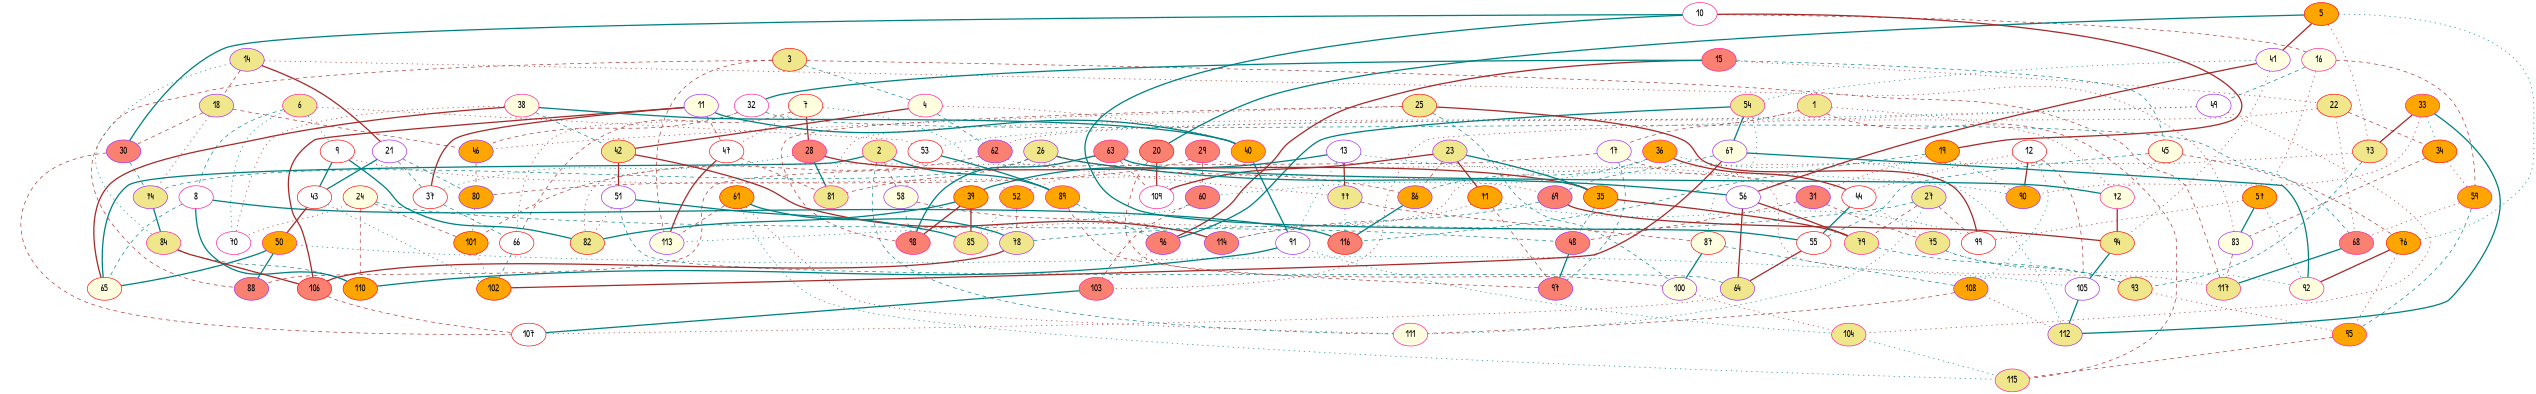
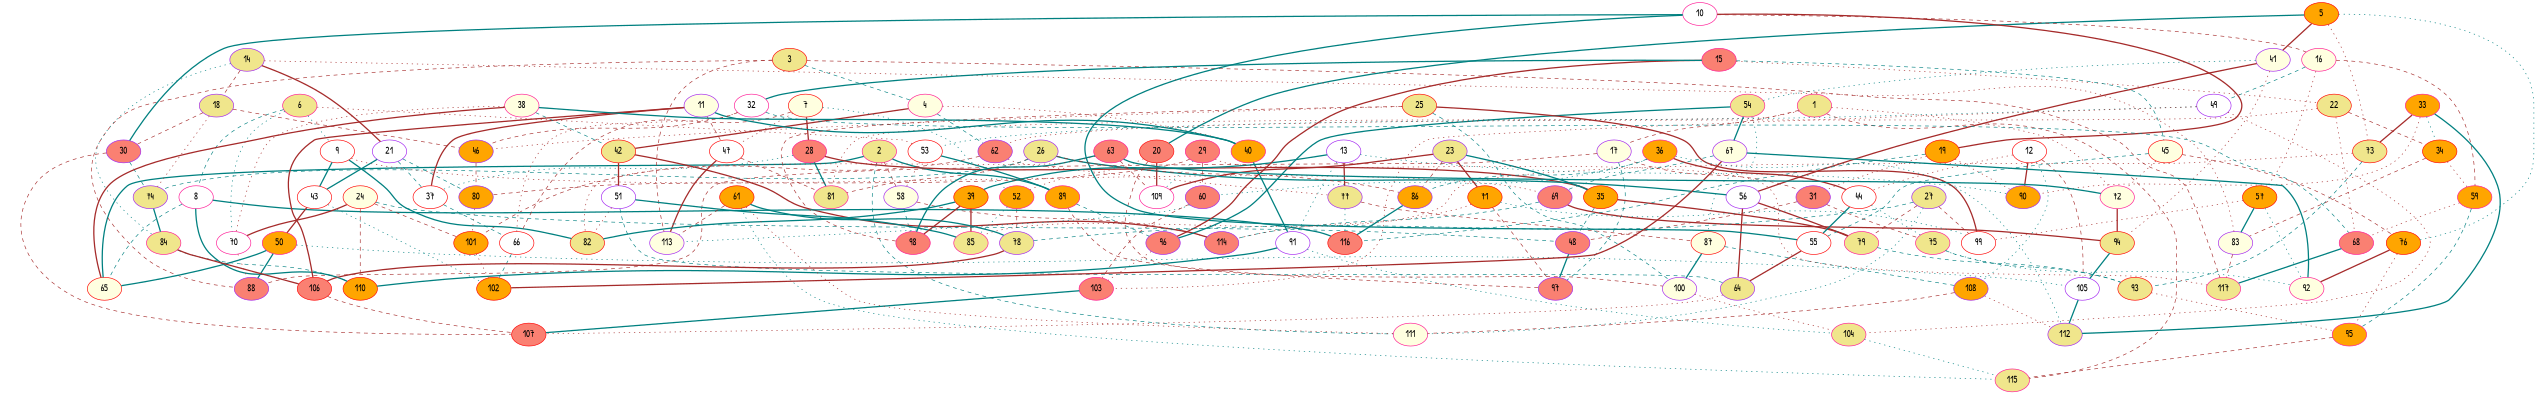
(305, 218) -> (305, 218)
(529, 335) -> (529, 335)
